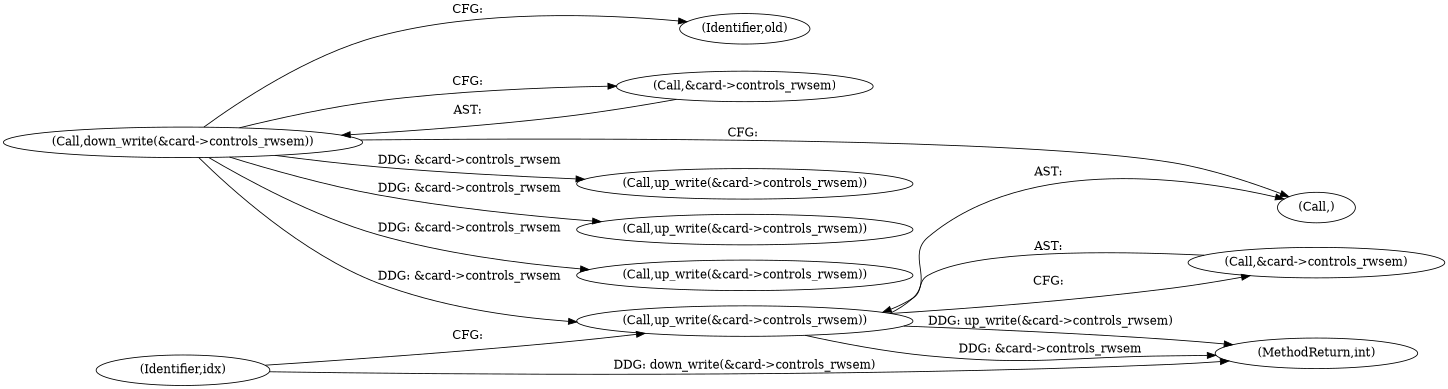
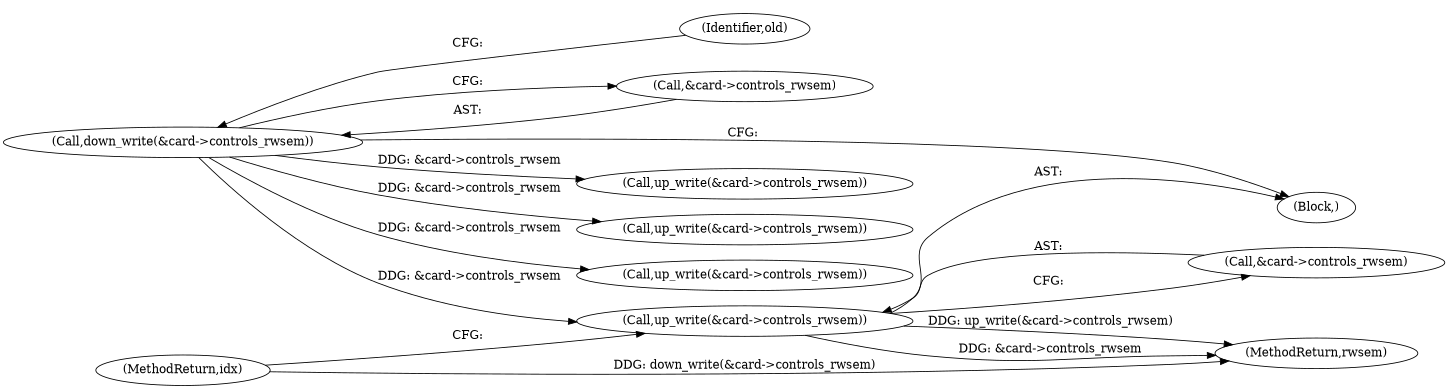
(429, 26) -> (452, 62)
(1316, 208) -> (1316, 208)
(1316, 353) -> (1316, 353)
(183, 370) -> (183, 370)
